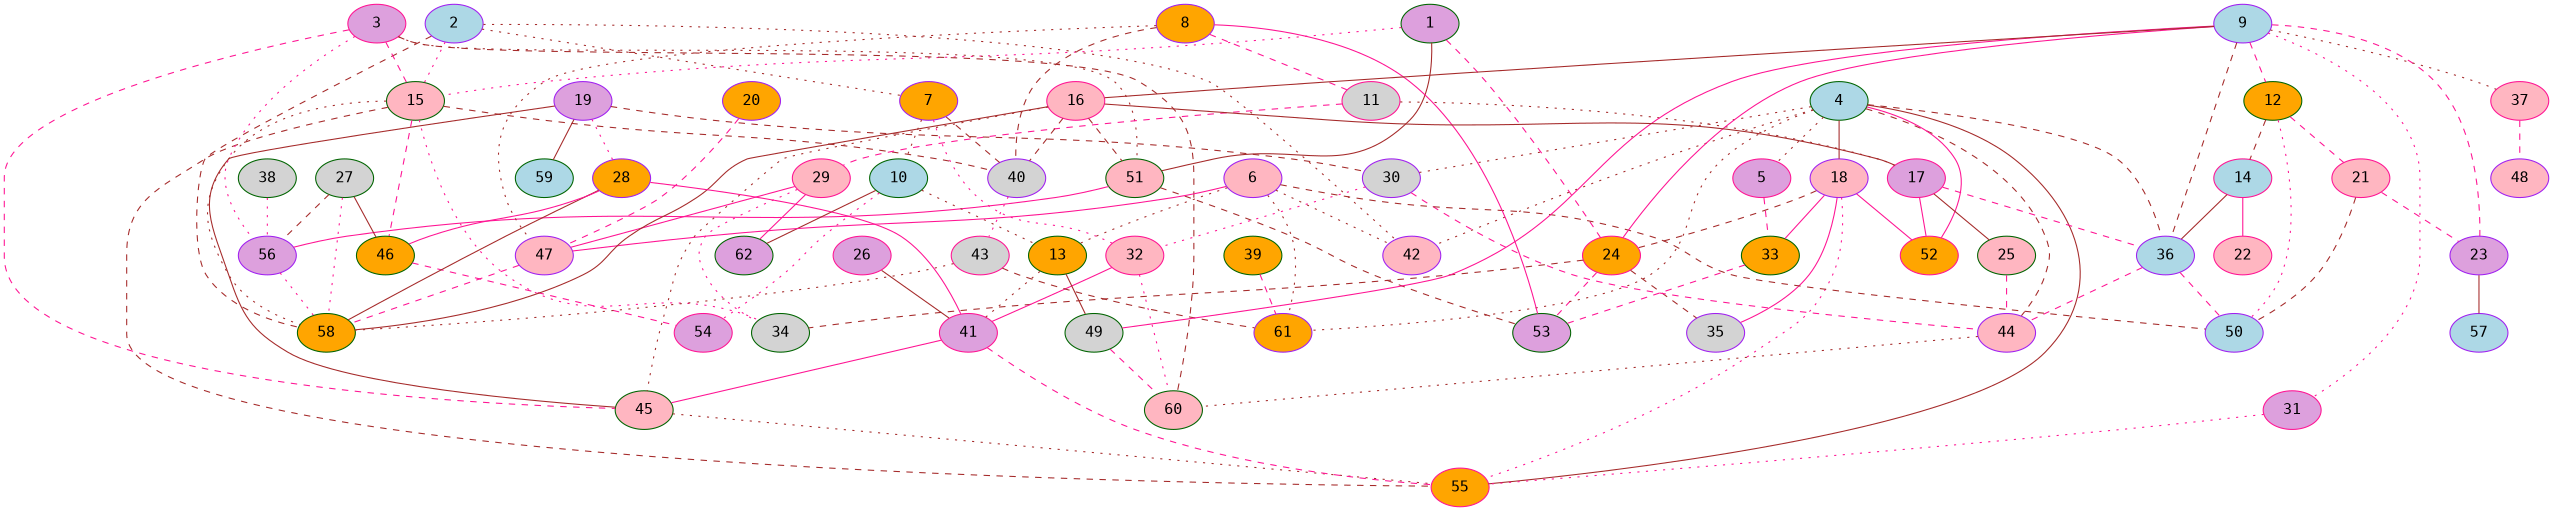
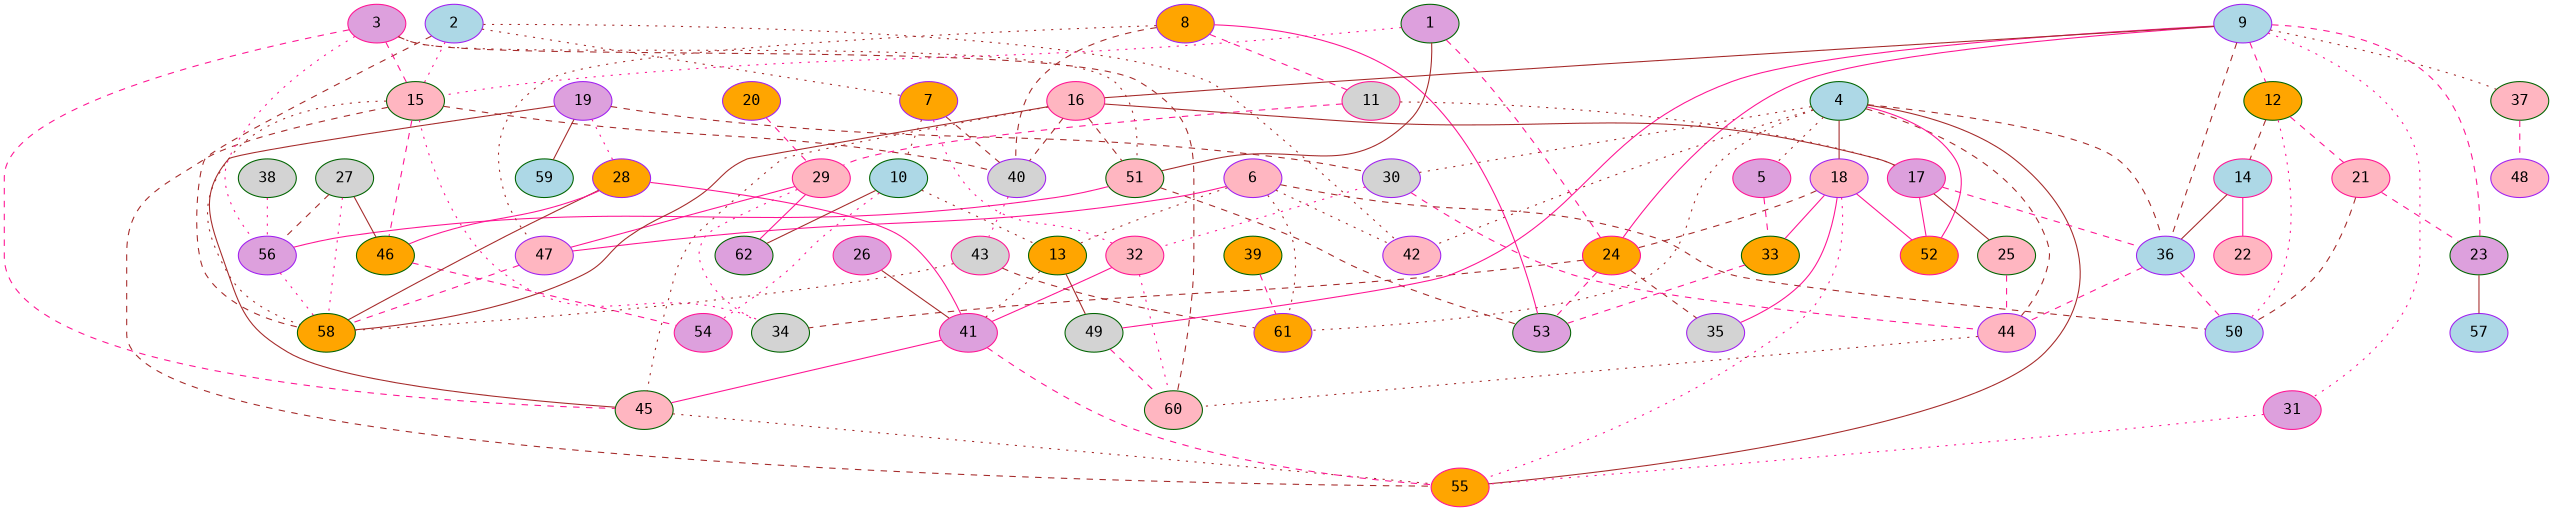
(2520, 101) -> (2520, 101)
(664, 195) -> (780, 133)
(2479, 256) -> (2479, 256)
